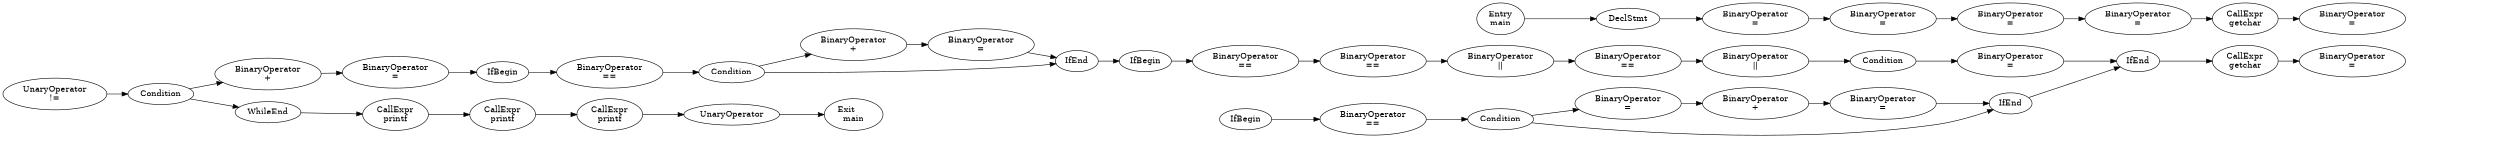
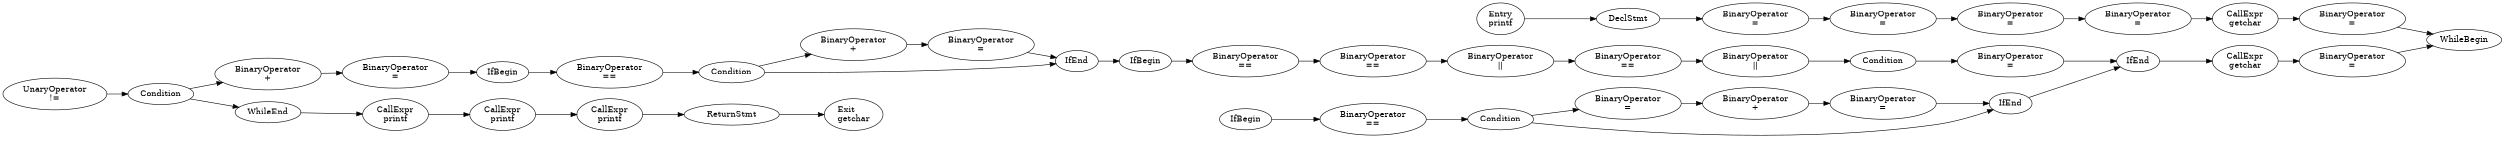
(1501, 19) -> (1501, 19)
none -> (2464, 40)
(732, 115) -> (732, 115)
(854, 115) -> (854, 115)
